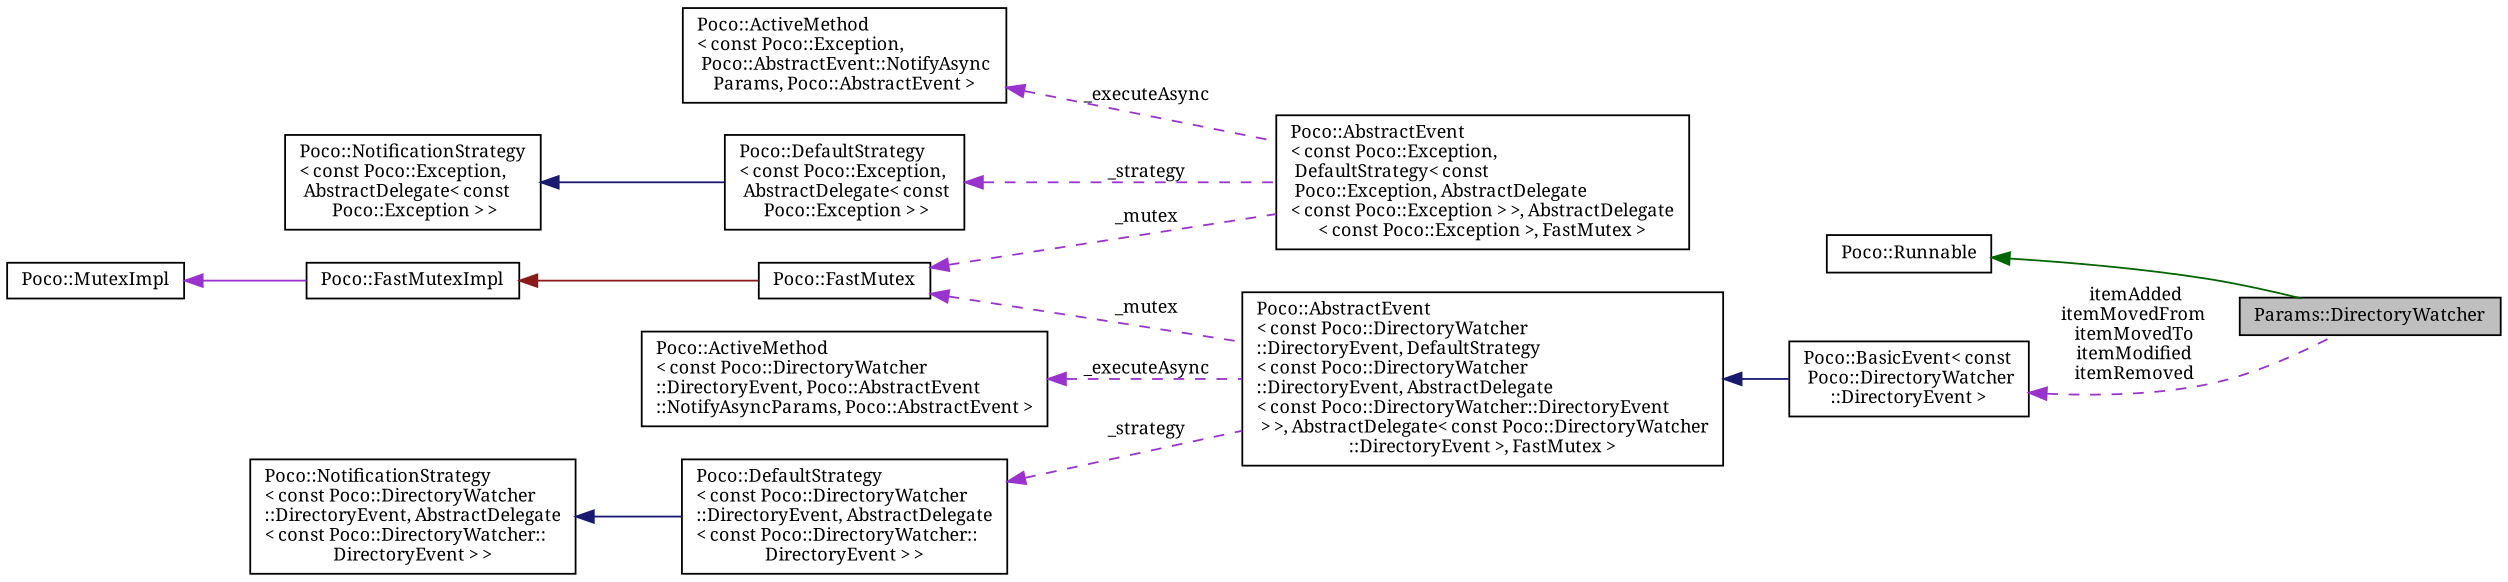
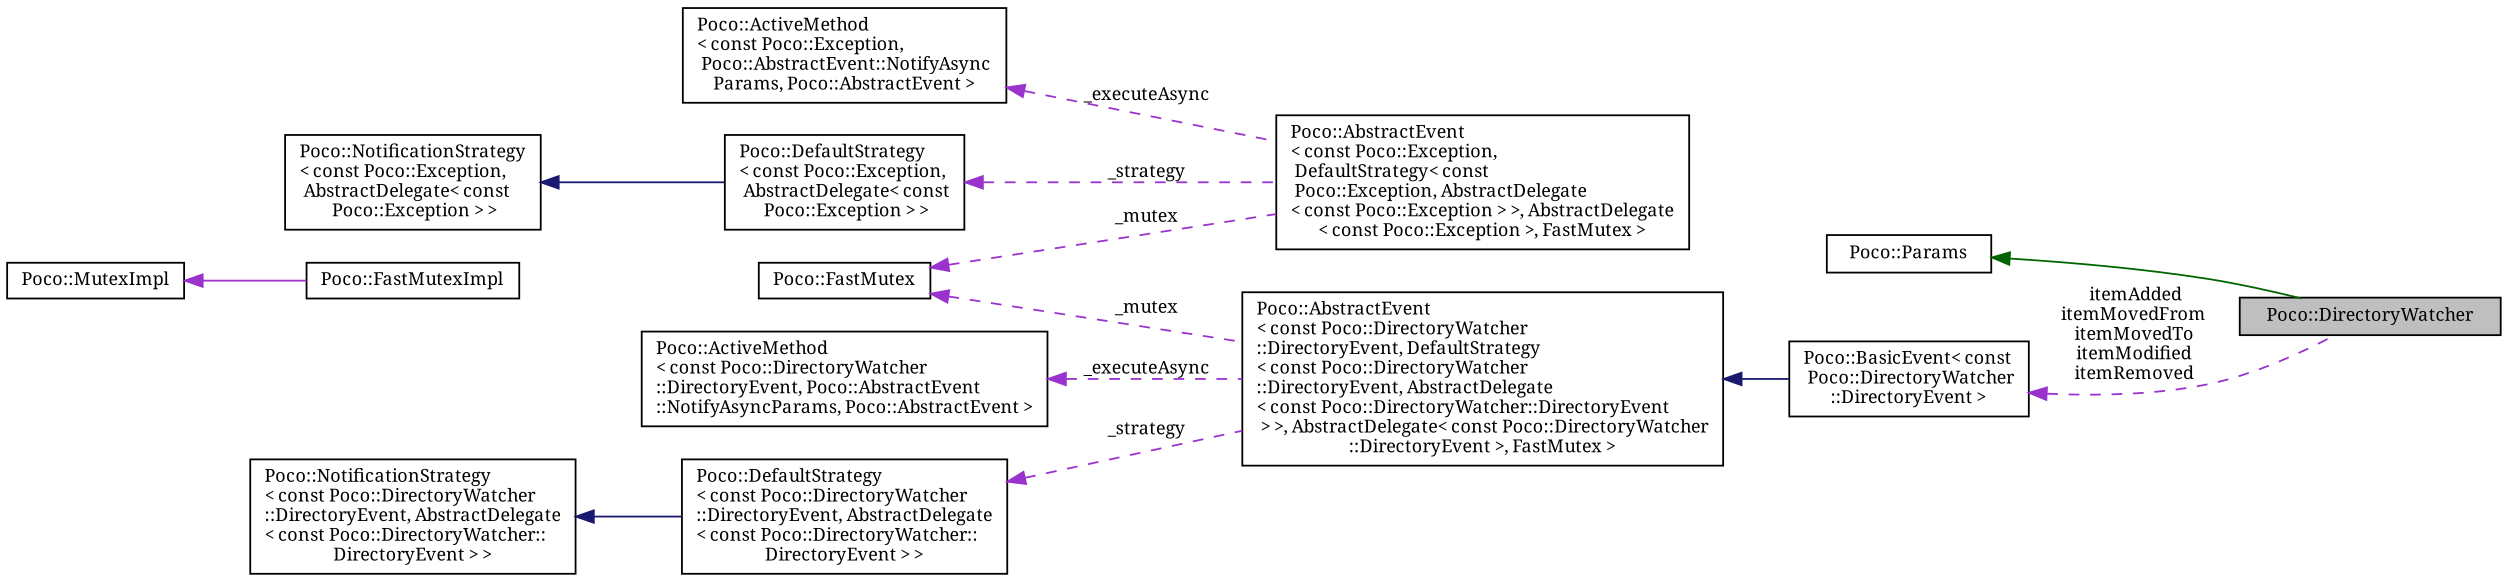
(1909, 254) -> (1909, 254)
(648, 281) -> none
(2370, 316) -> (2370, 316)
